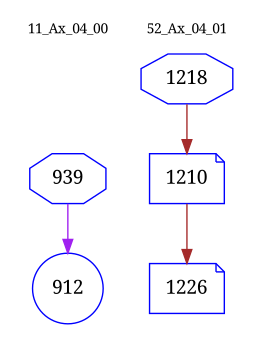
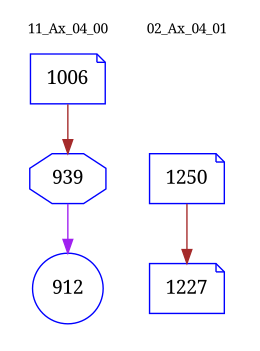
(187, 30) -> (187, 30)
none -> (68, 79)
(187, 79) -> none
(187, 179) -> (187, 179)
(187, 289) -> (187, 289)
